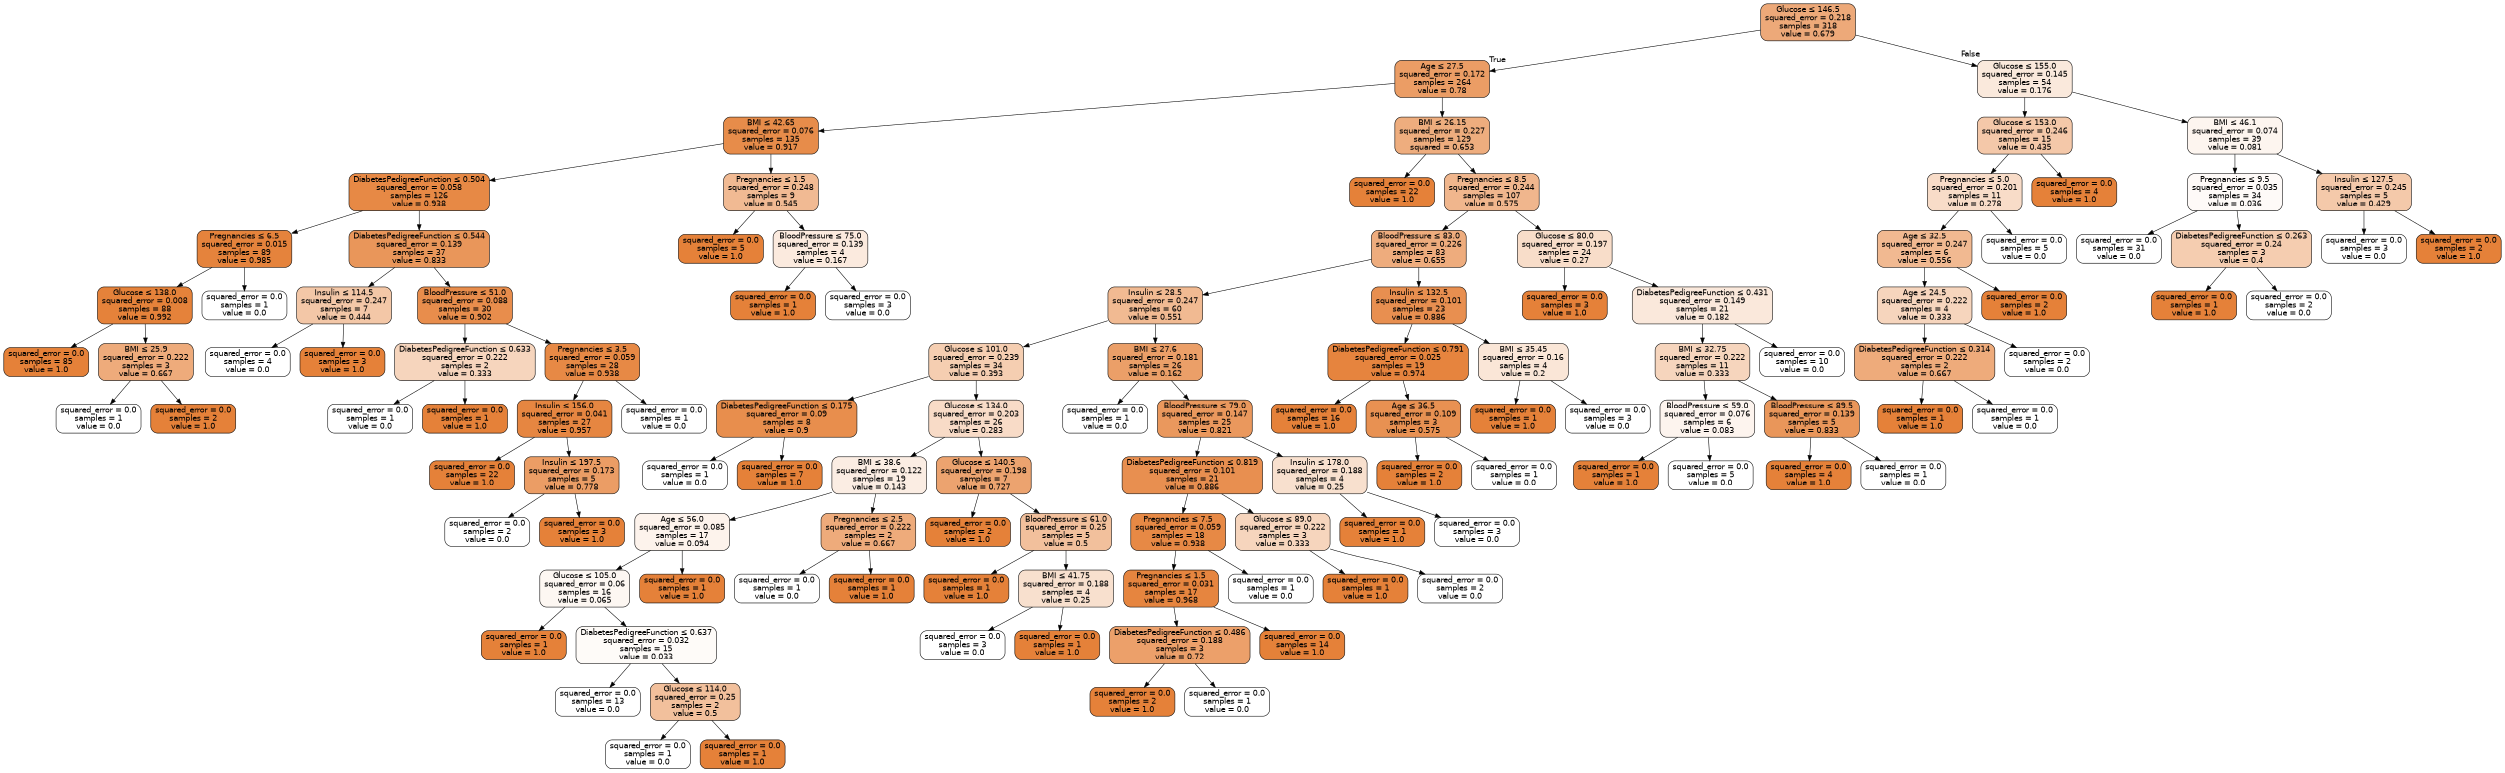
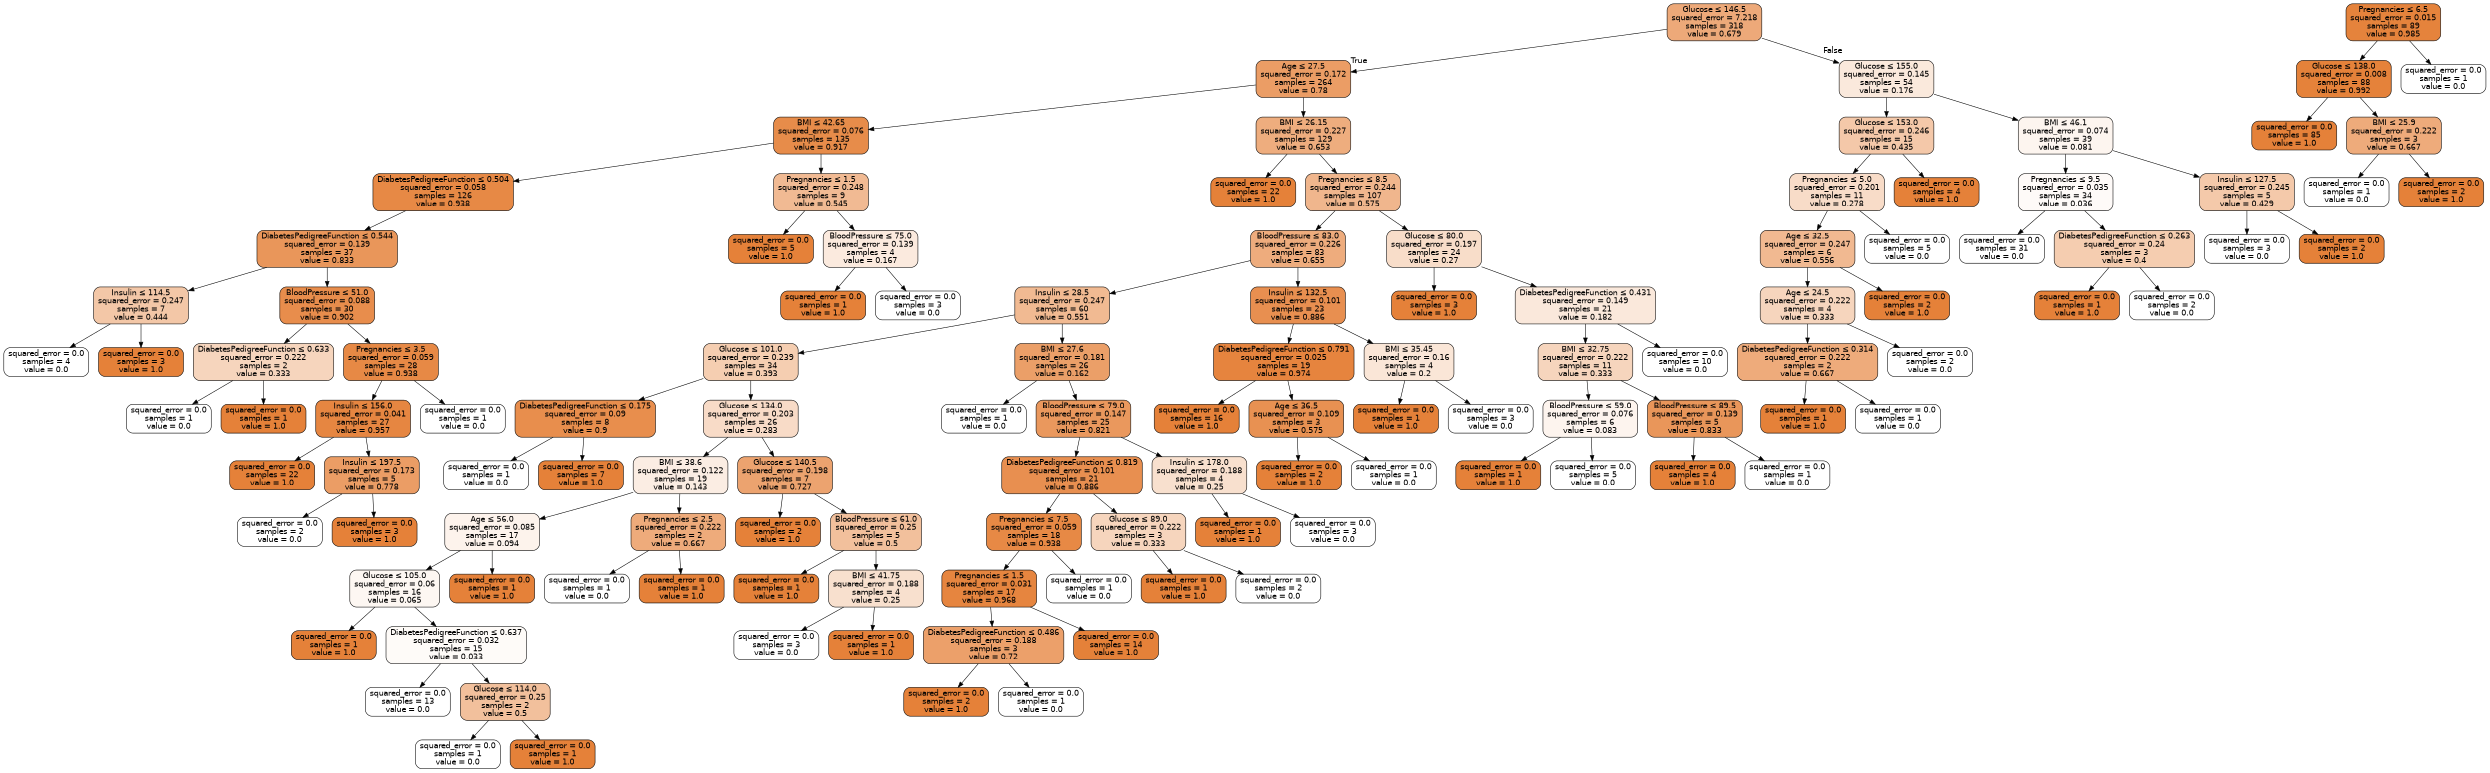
(1808, 18) -> (1714, 18)
(1442, 148) -> (1303, 148)
(330, 221) -> none
